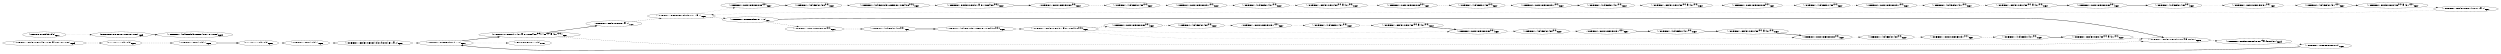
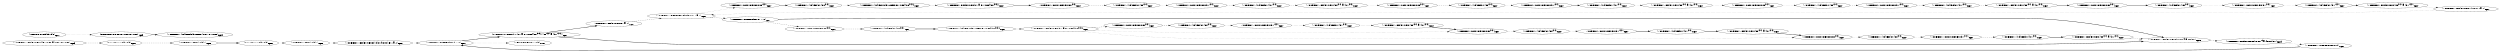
(1350, 44) -> (1350, 44)
